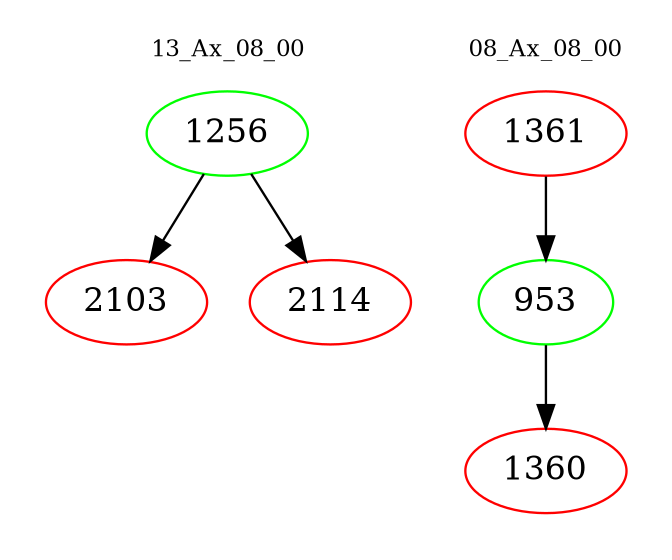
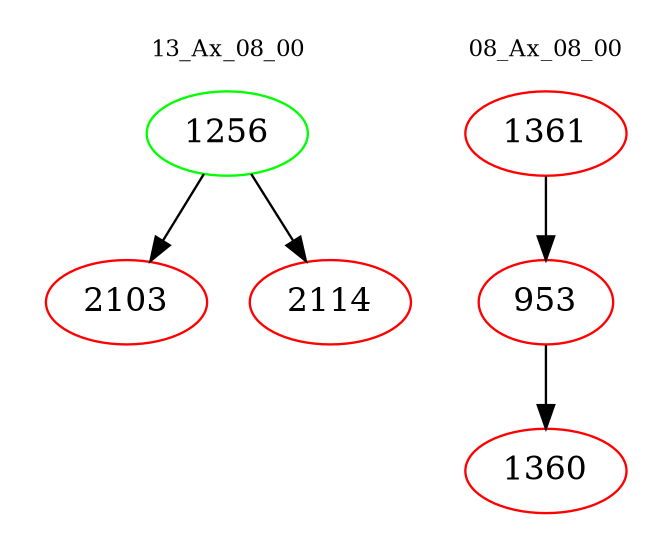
(546, 302) -> (546, 302)
